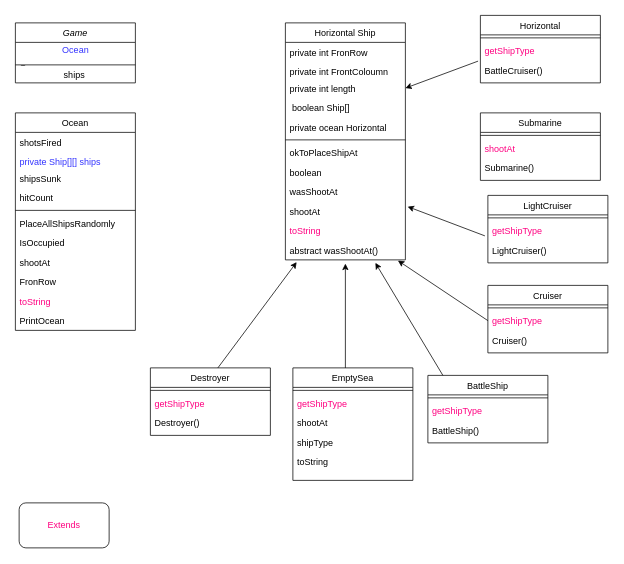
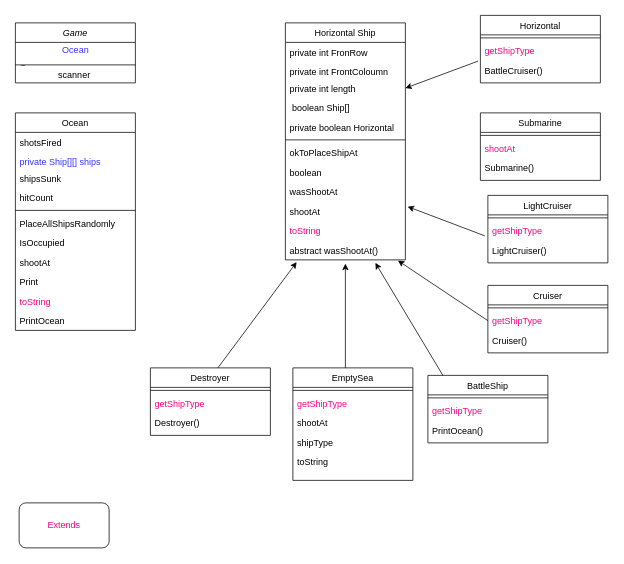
(76, 75) -> (76, 75)
(344, 128) -> (348, 128)
(37, 282) -> (31, 282)
(460, 431) -> (461, 431)
